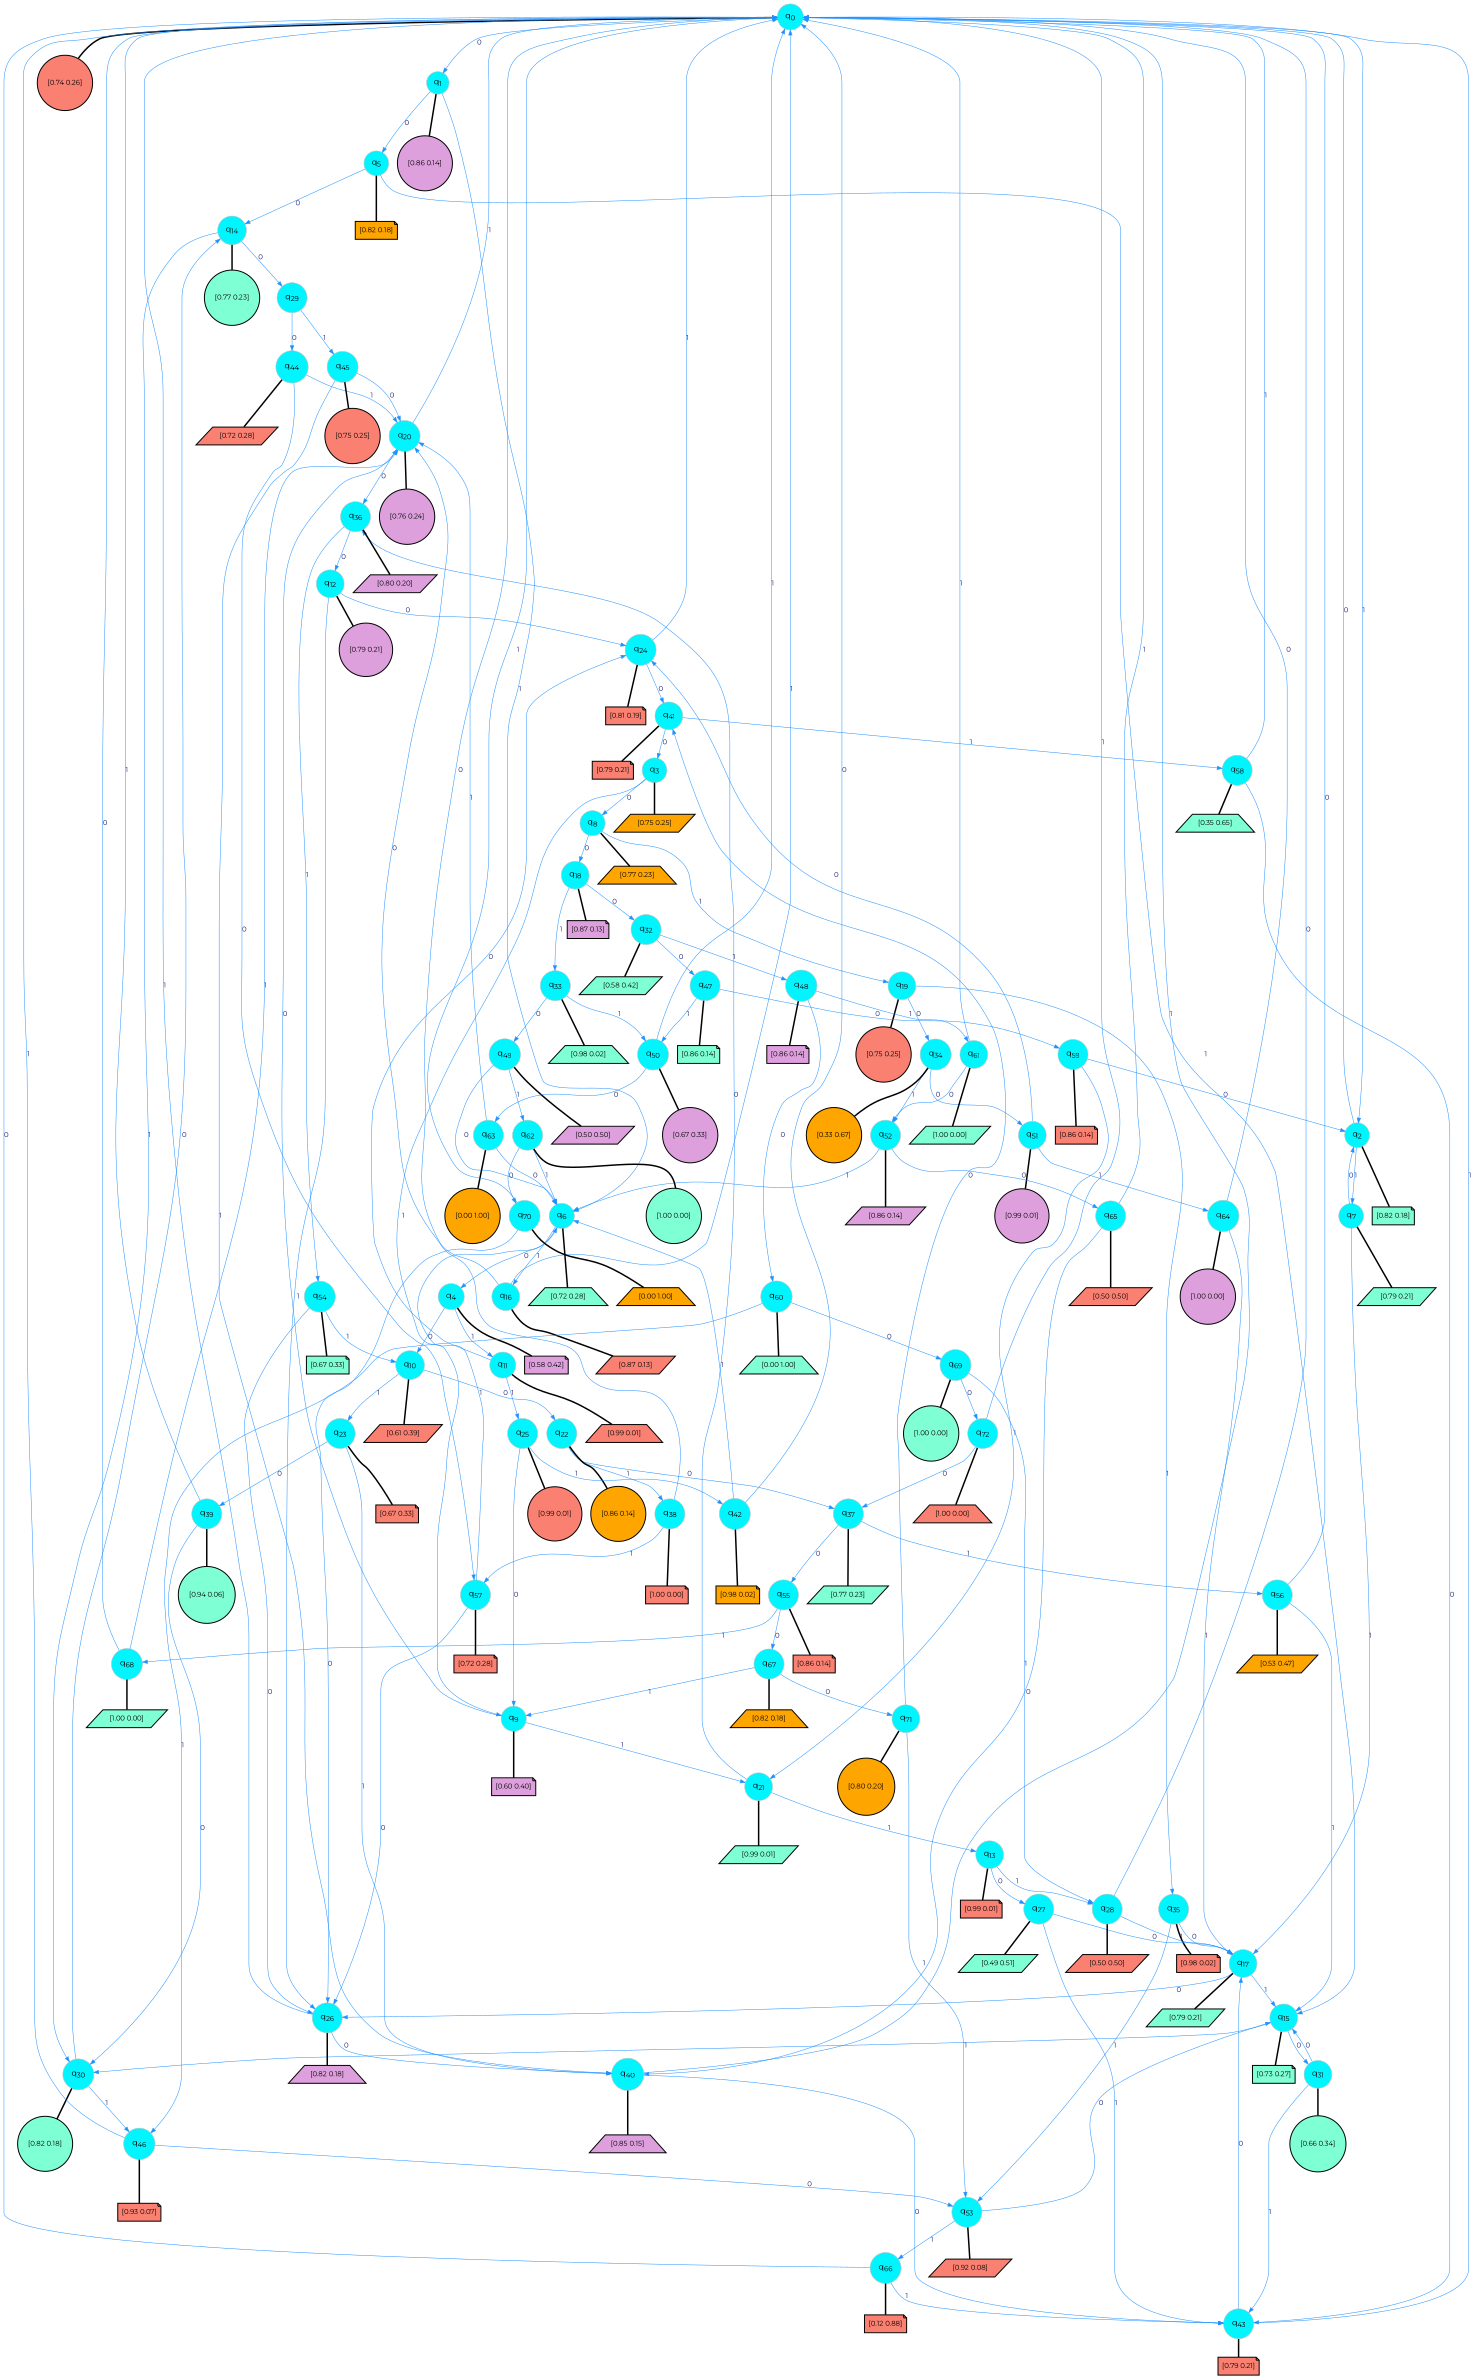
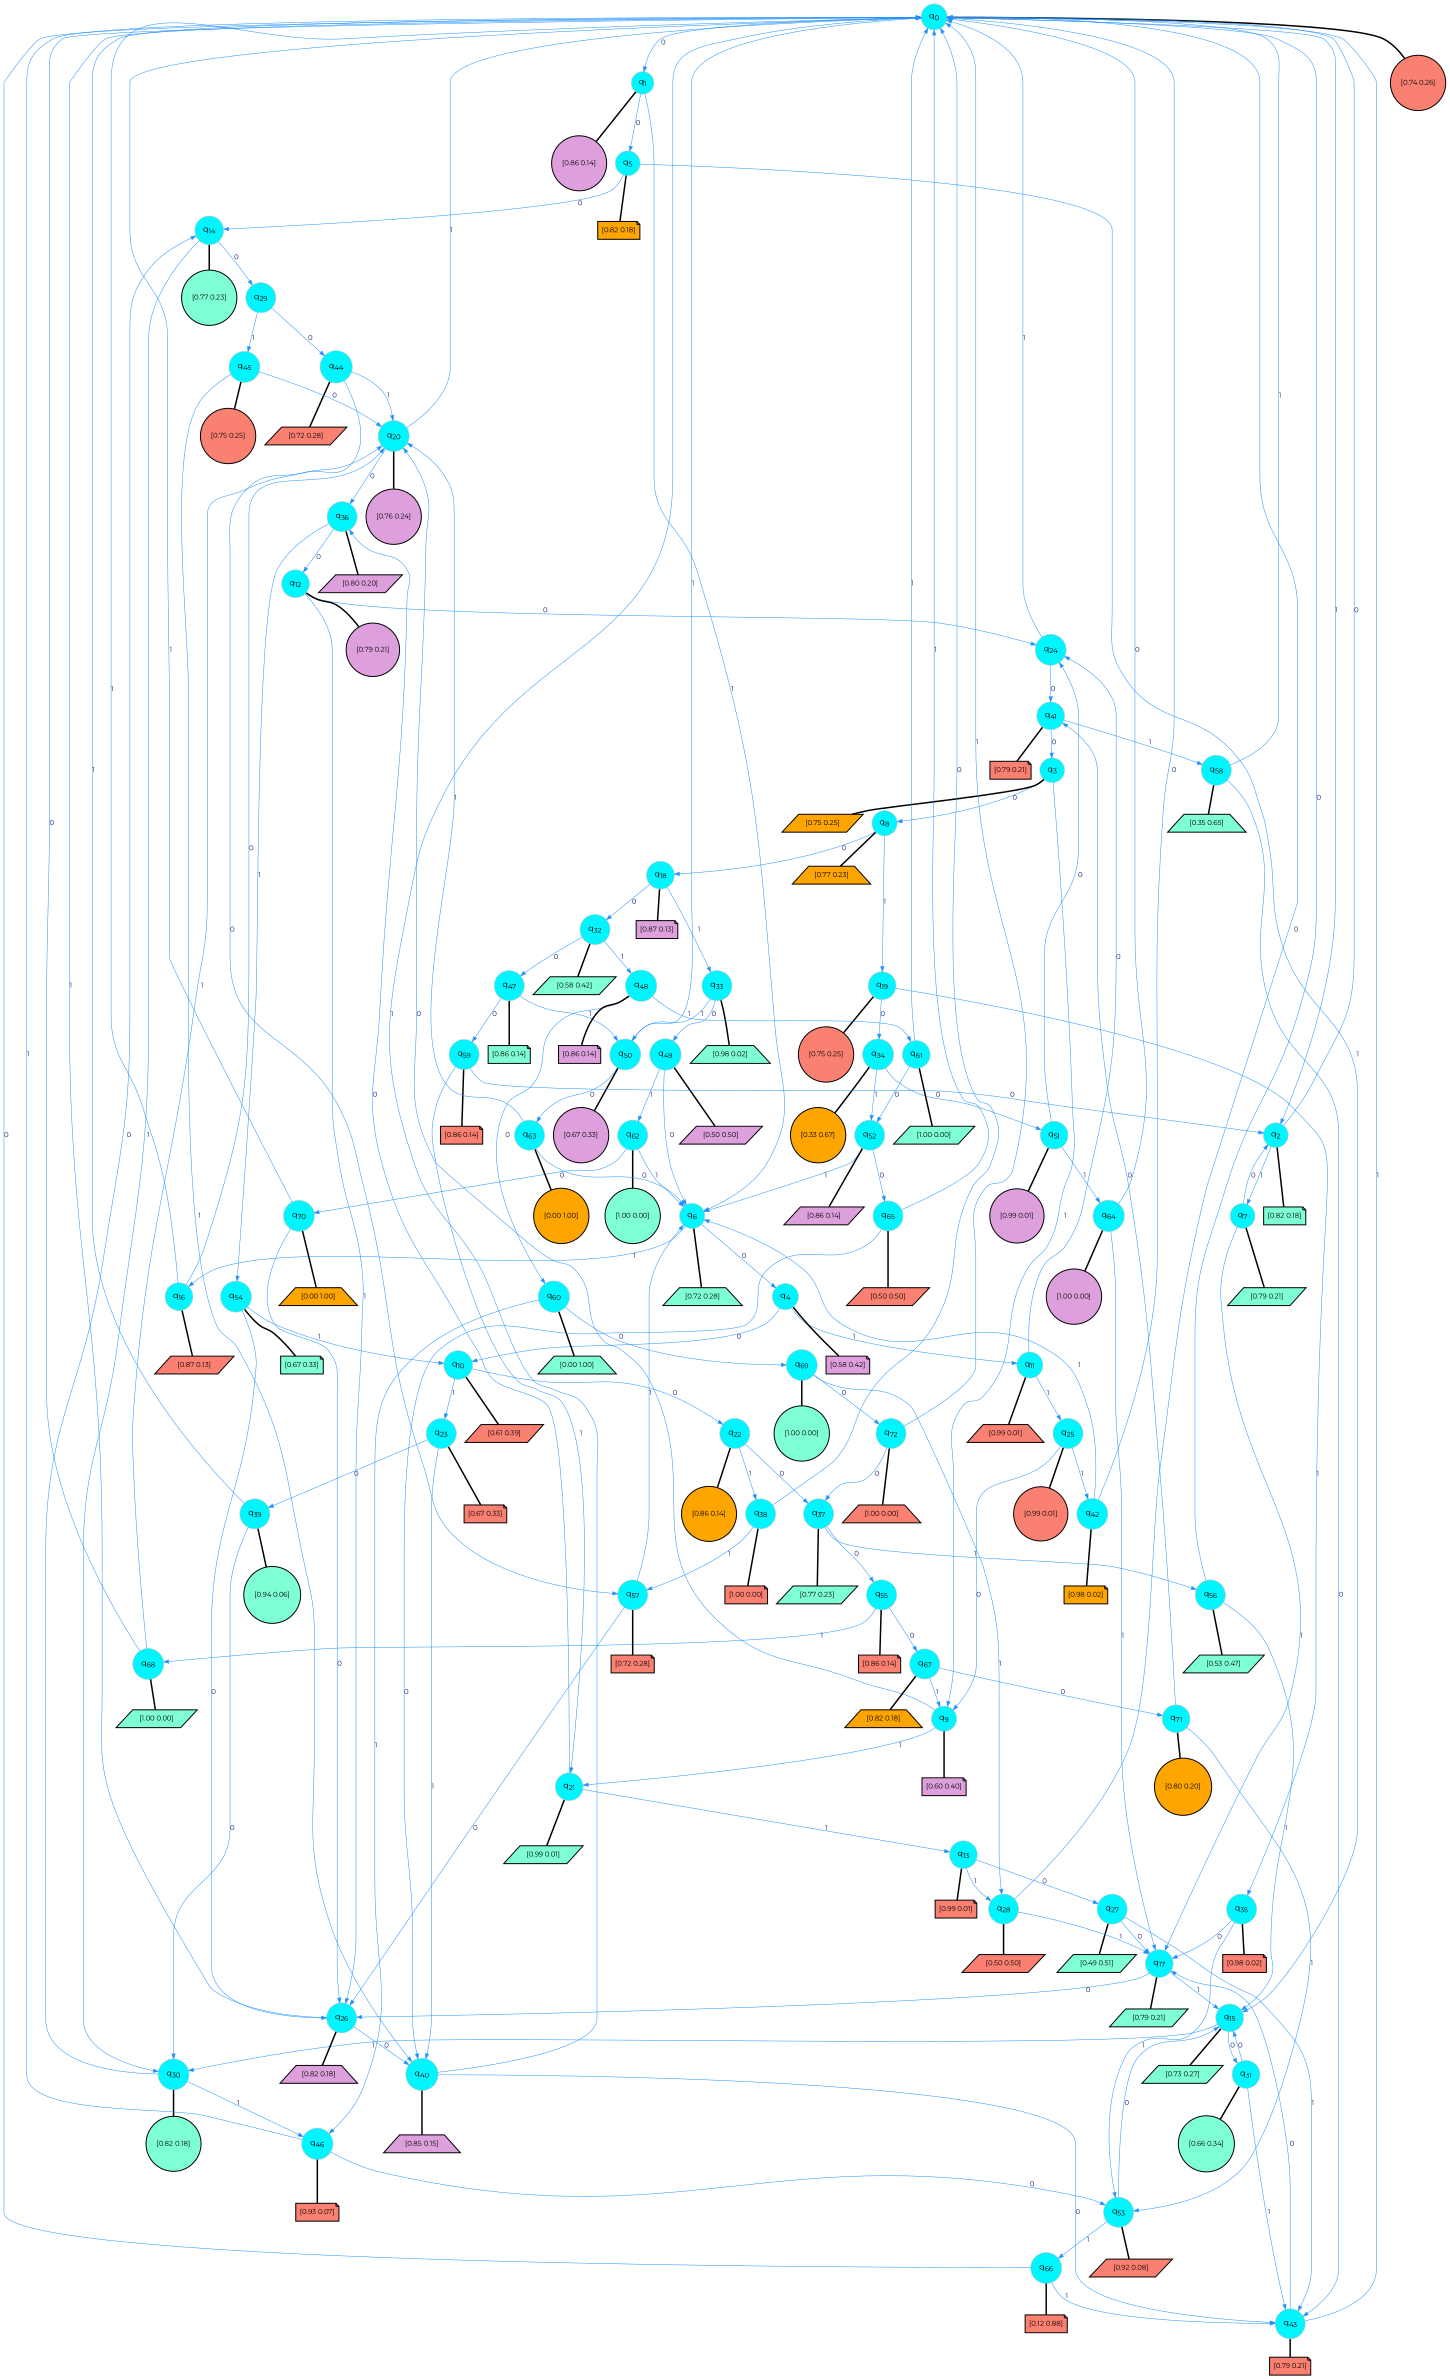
(626, 716) -> none
(1277, 1664) -> (1224, 1664)
(1274, 2074) -> (1183, 2074)
